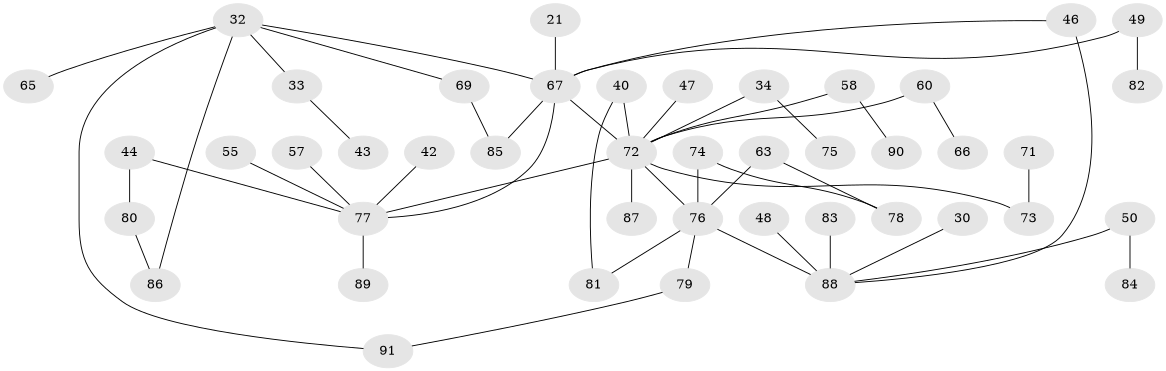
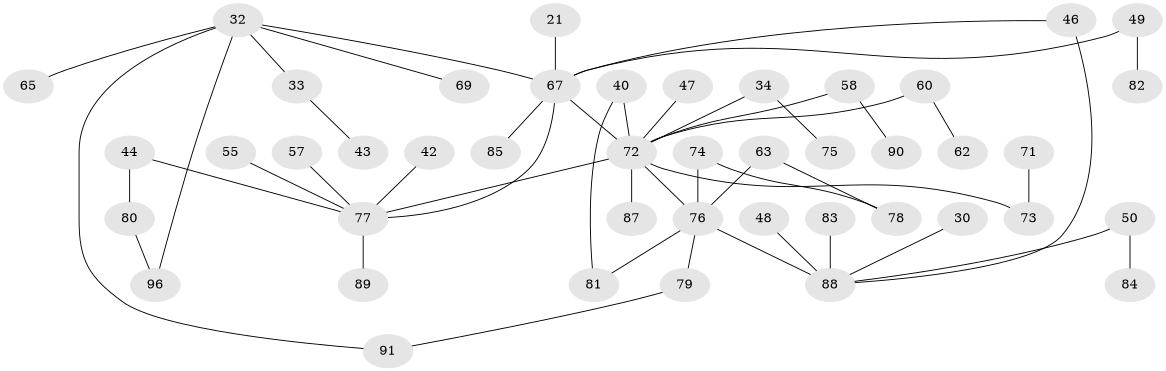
(480, 119) -> none
(963, 153) -> (963, 153)
(155, 285) -> (155, 285)
